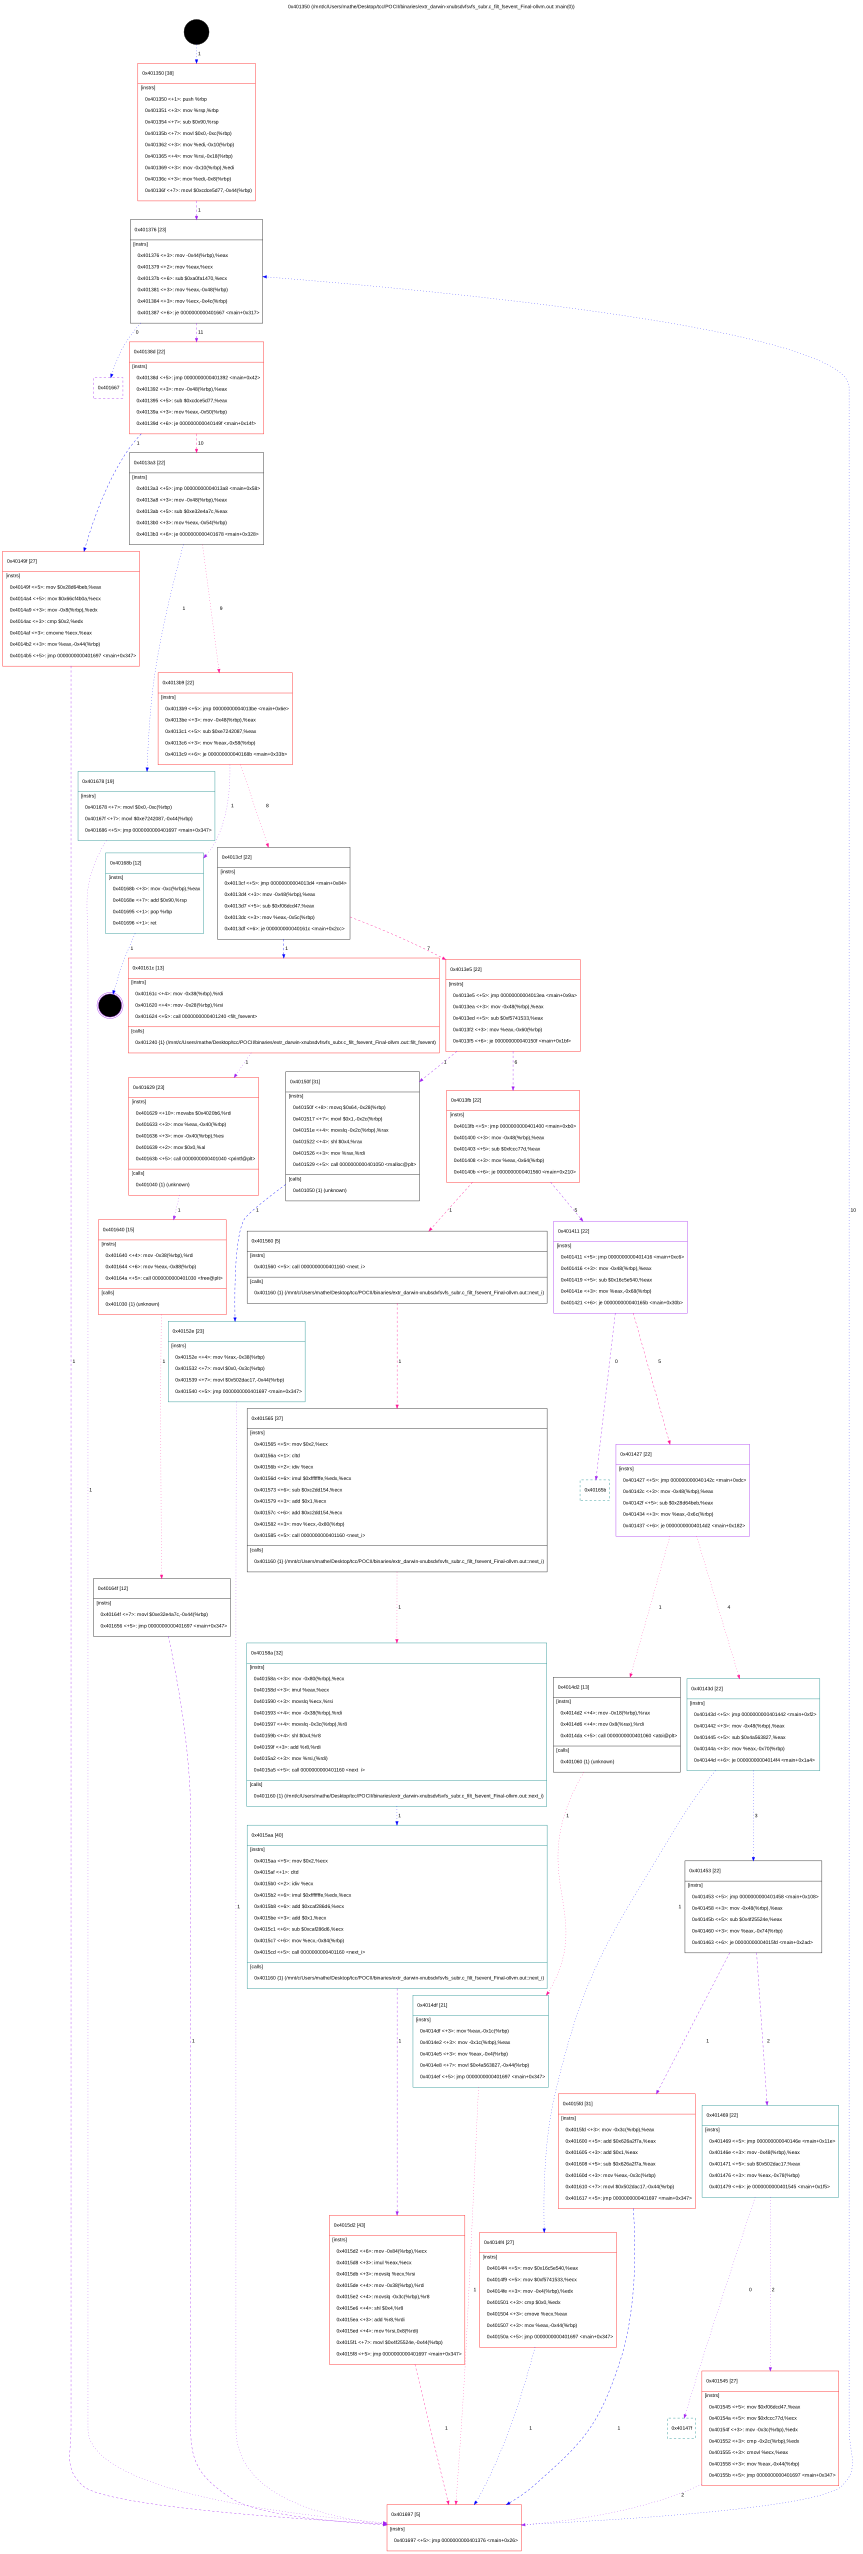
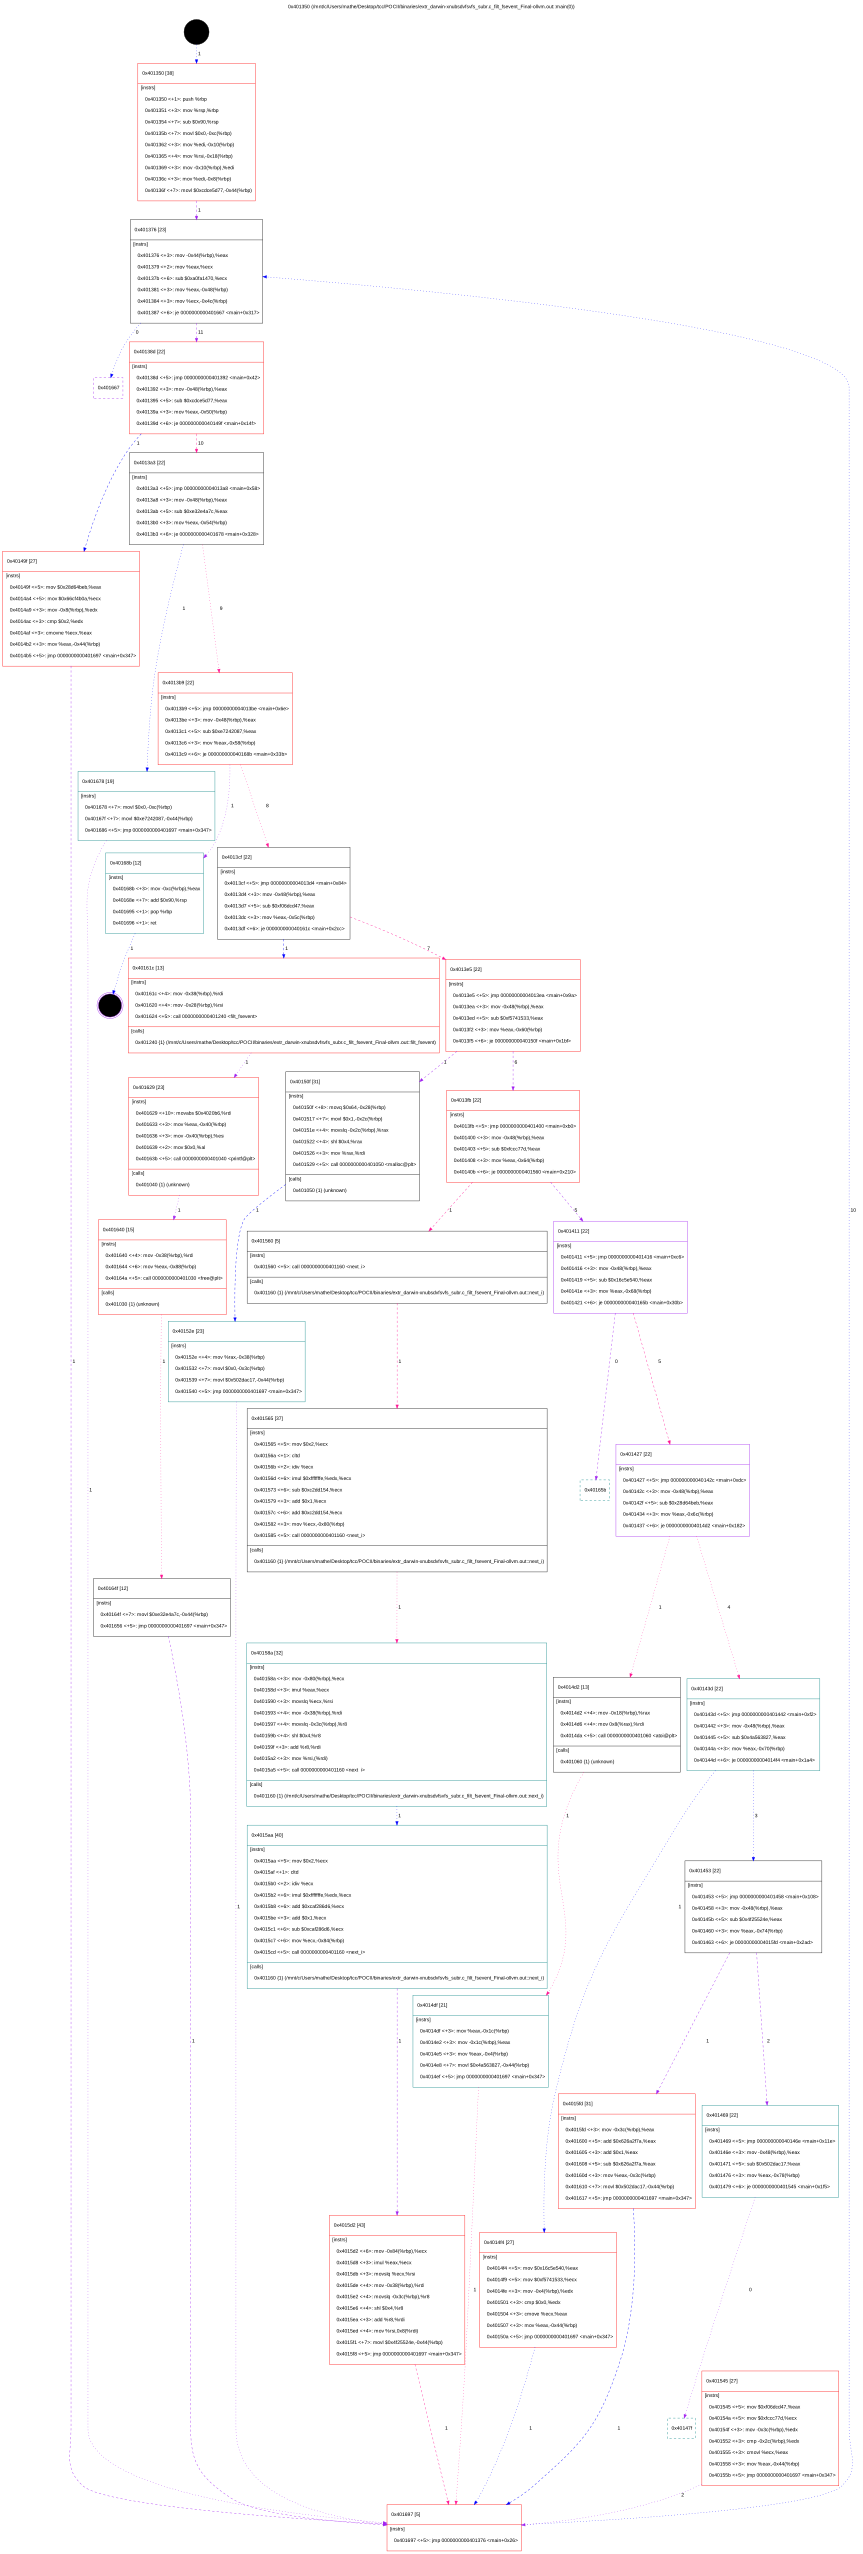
(770, 2282) -> none
